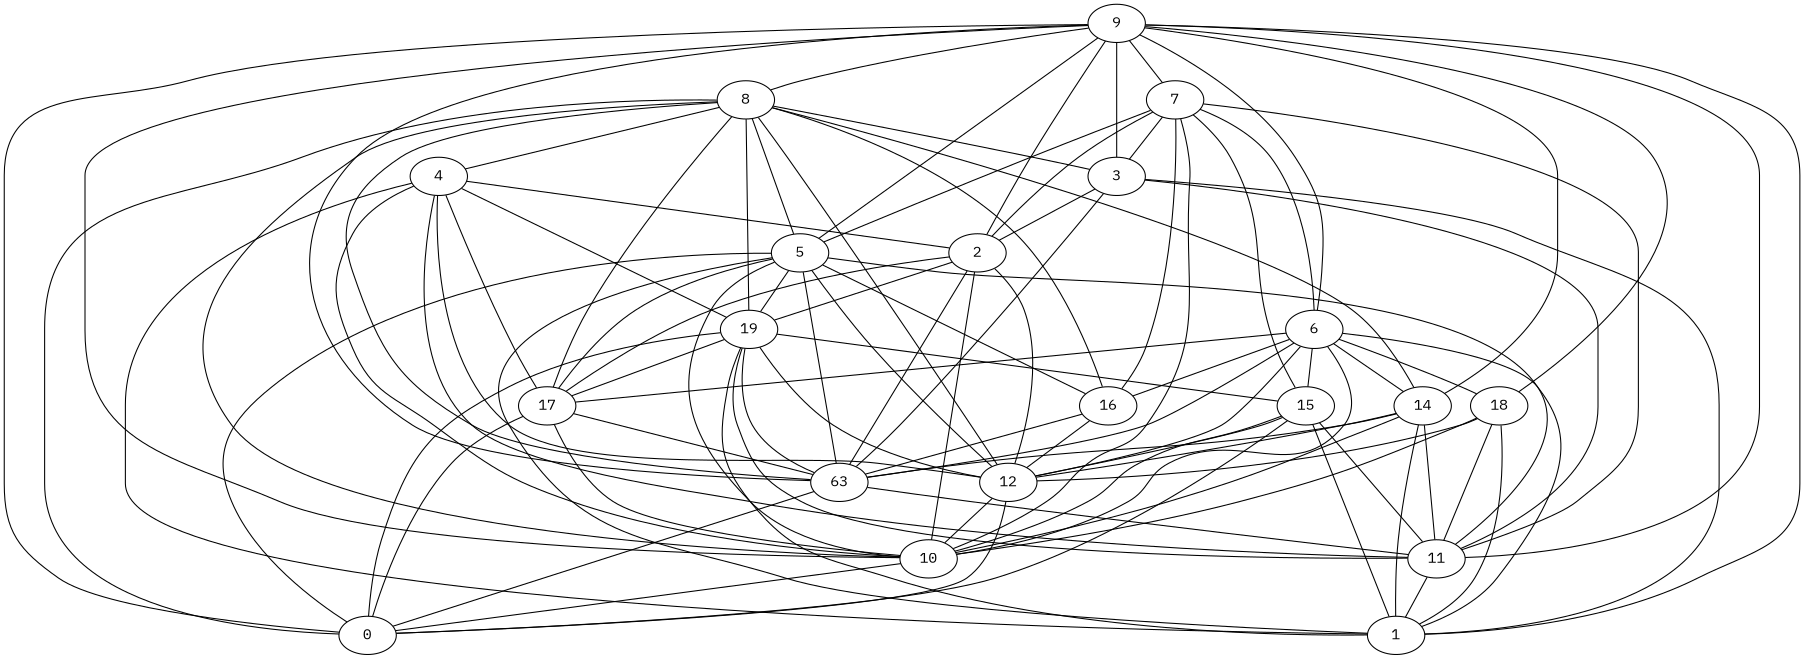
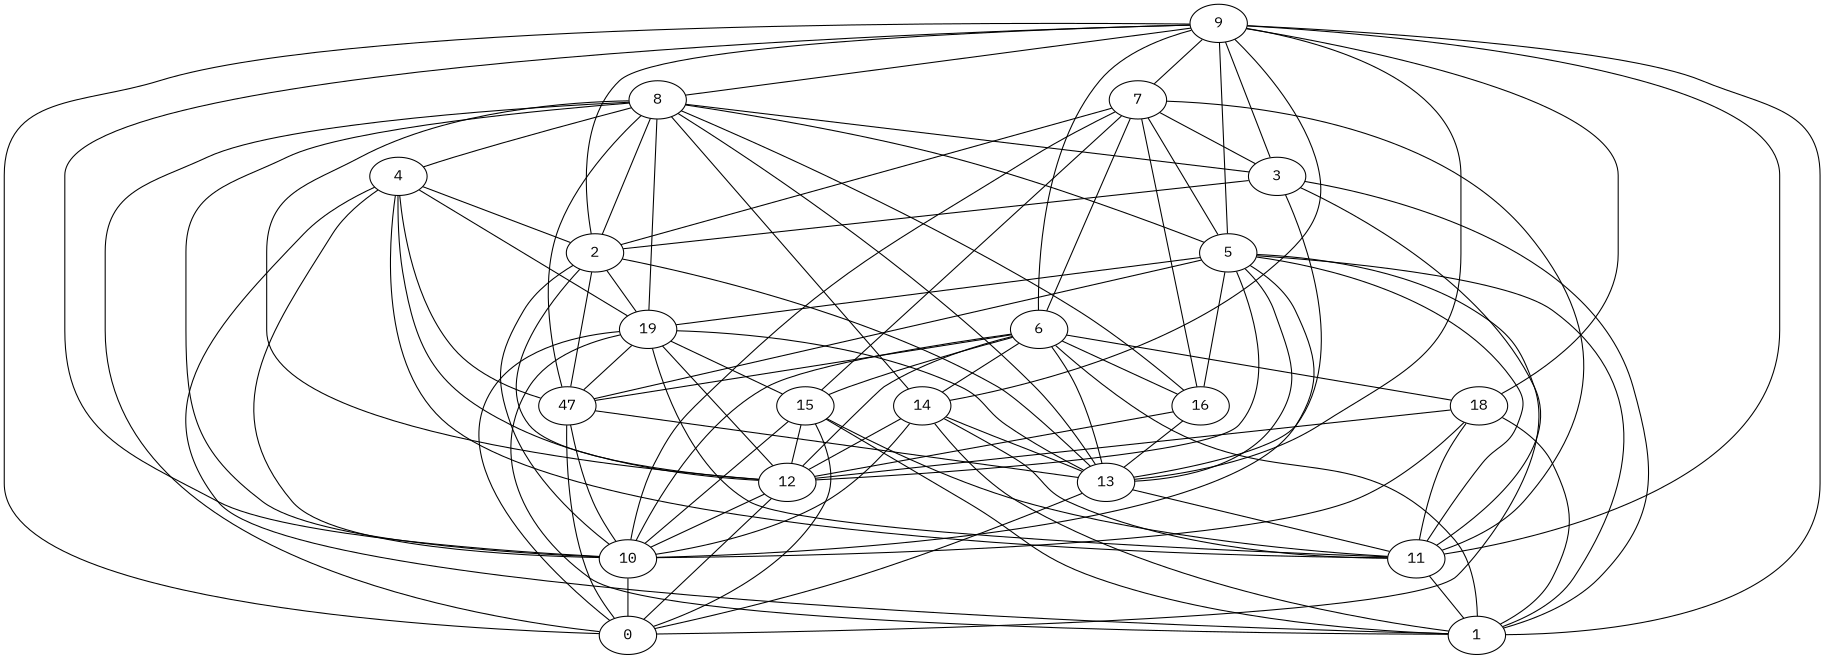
none -> (626, 176)
(547, 406) -> (567, 406)
(839, 482) -> (1106, 482)
